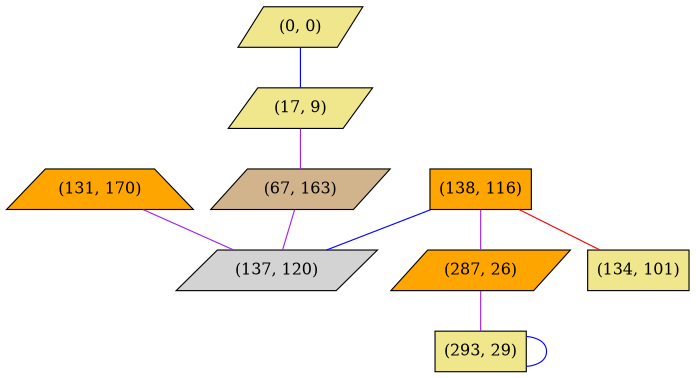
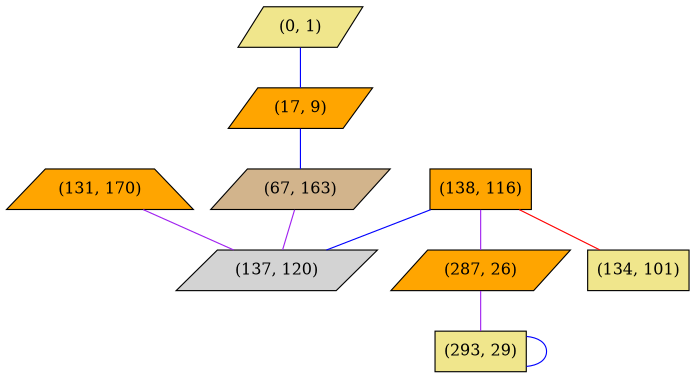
(300, 27) -> (300, 27)
(300, 108) -> (300, 108)
(300, 149) -> (300, 149)
